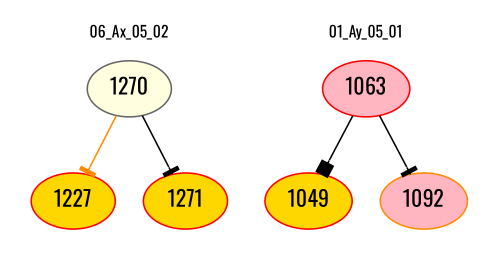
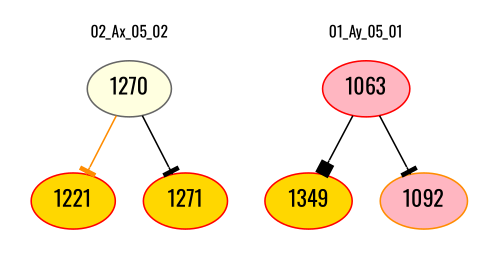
(129, 34) -> (129, 34)
(73, 201) -> (73, 201)
(309, 201) -> (309, 201)
